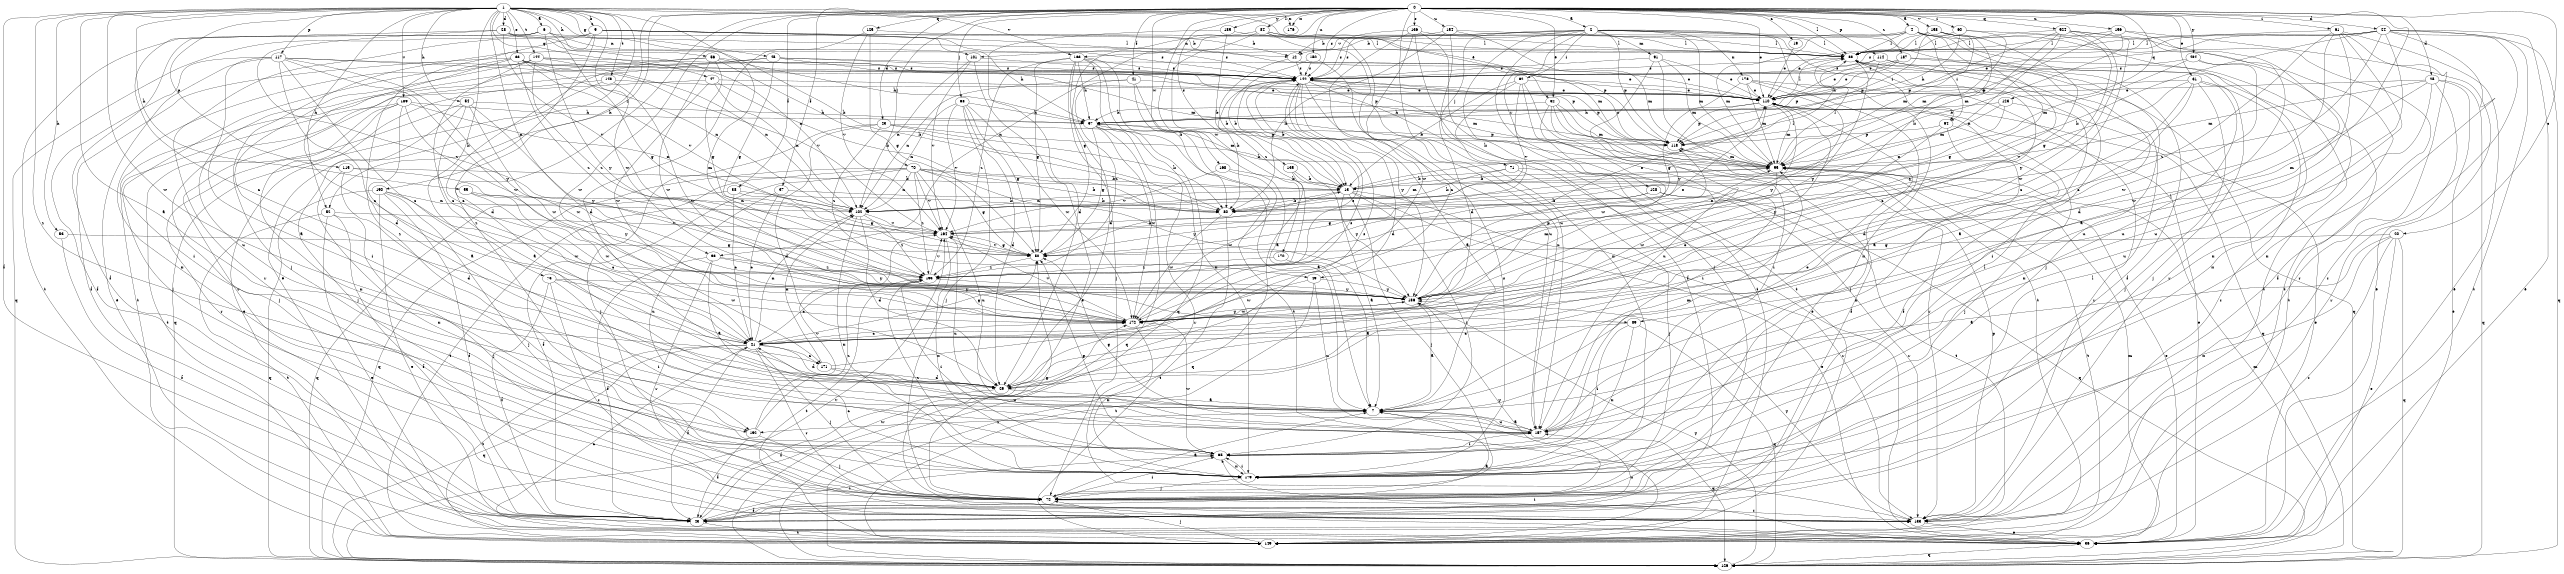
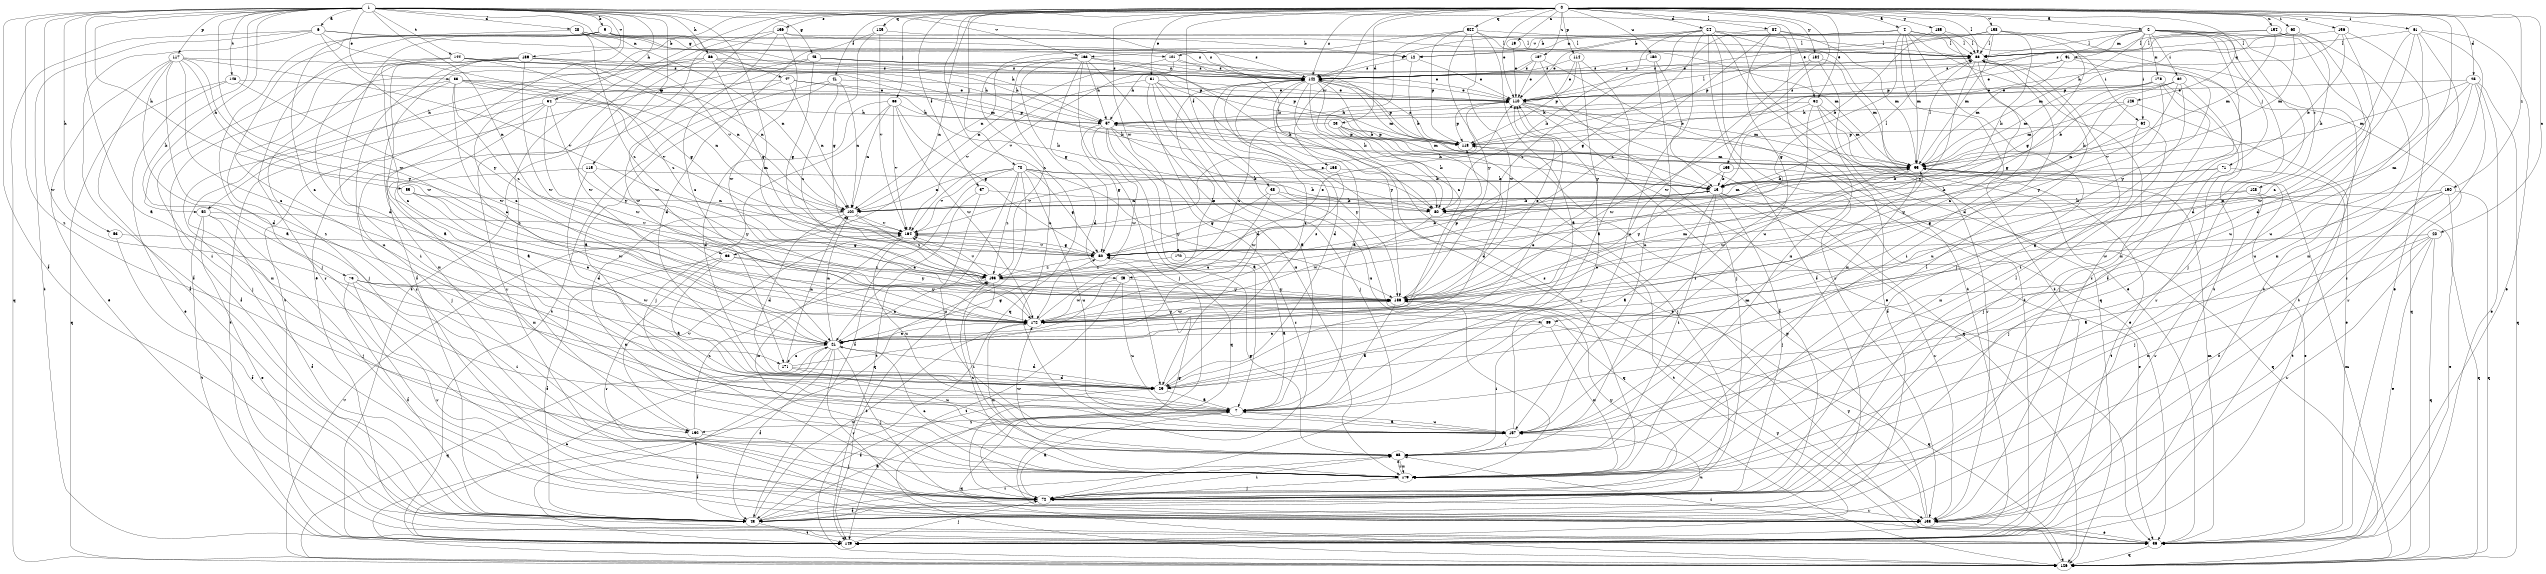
(1291, 30) -> none
(2193, 57) -> (1816, 57)
(907, 71) -> (937, 66)
none -> (1286, 190)
(1268, 416) -> none
